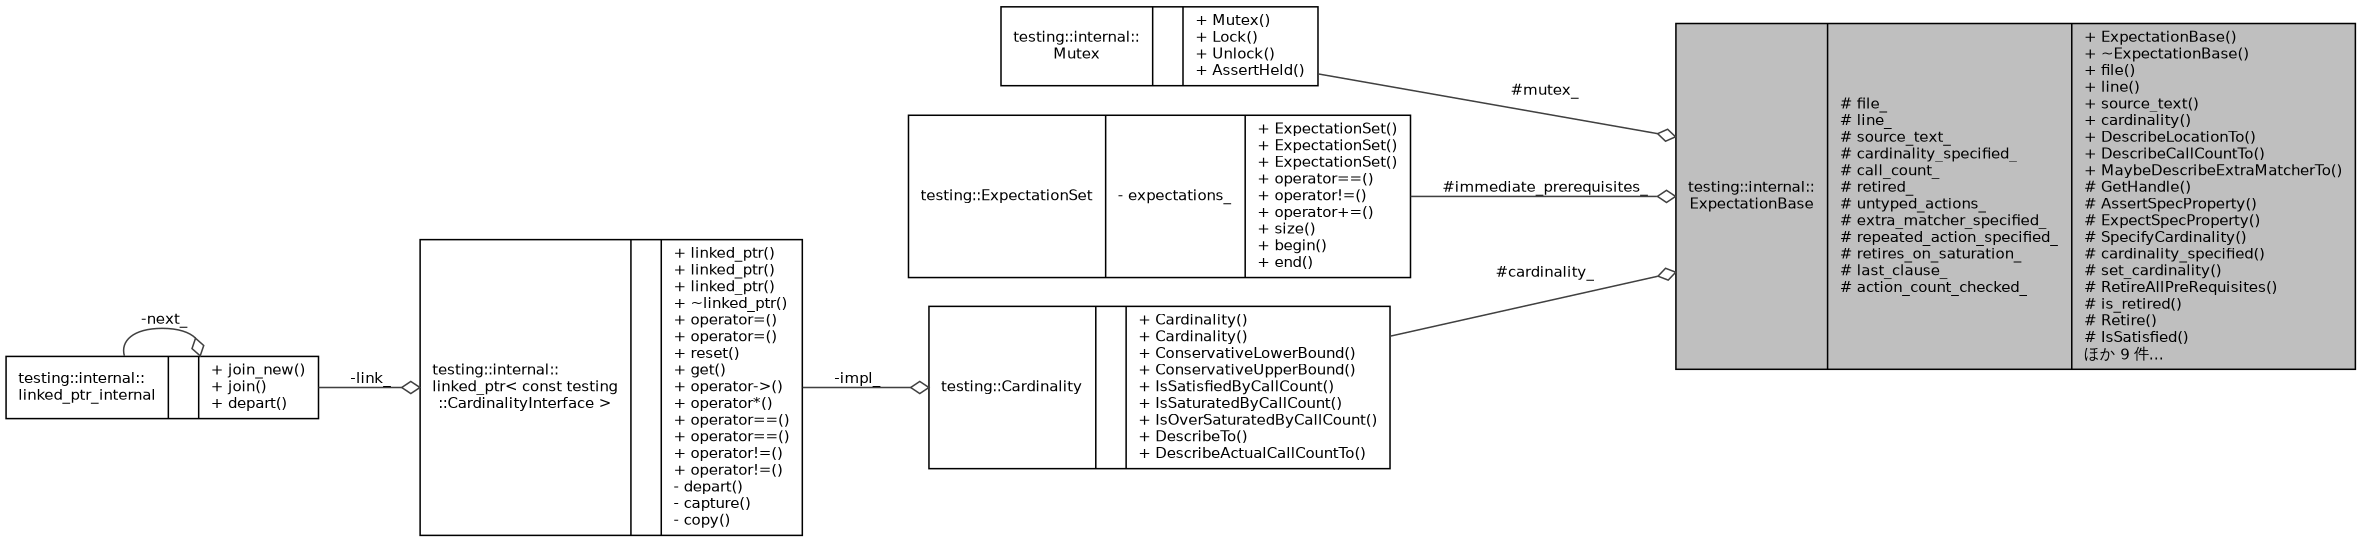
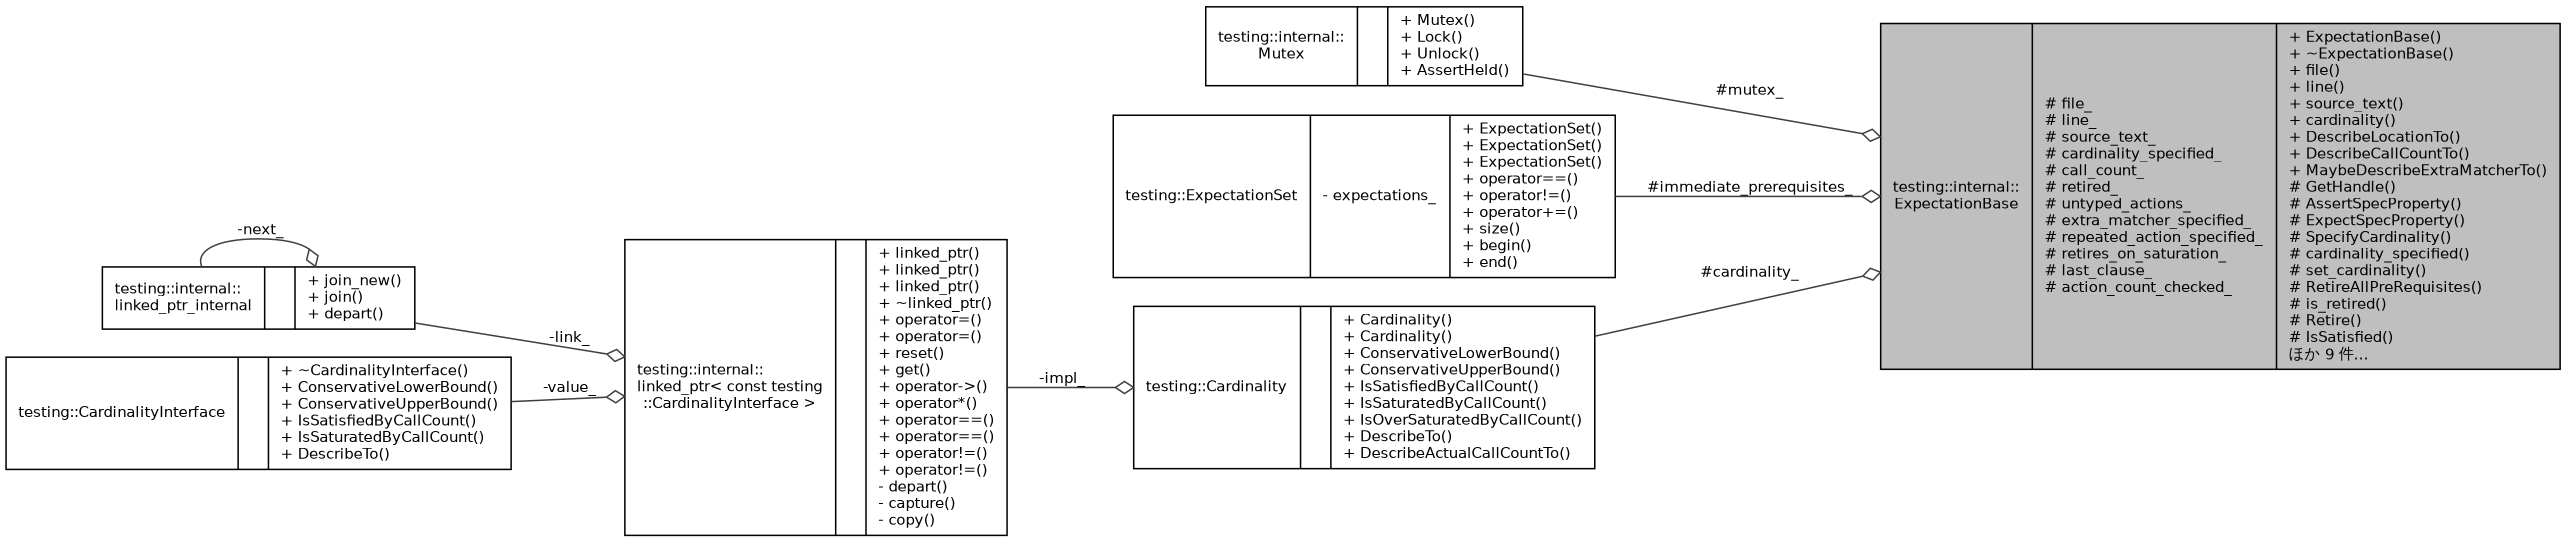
none -> (259, 413)
